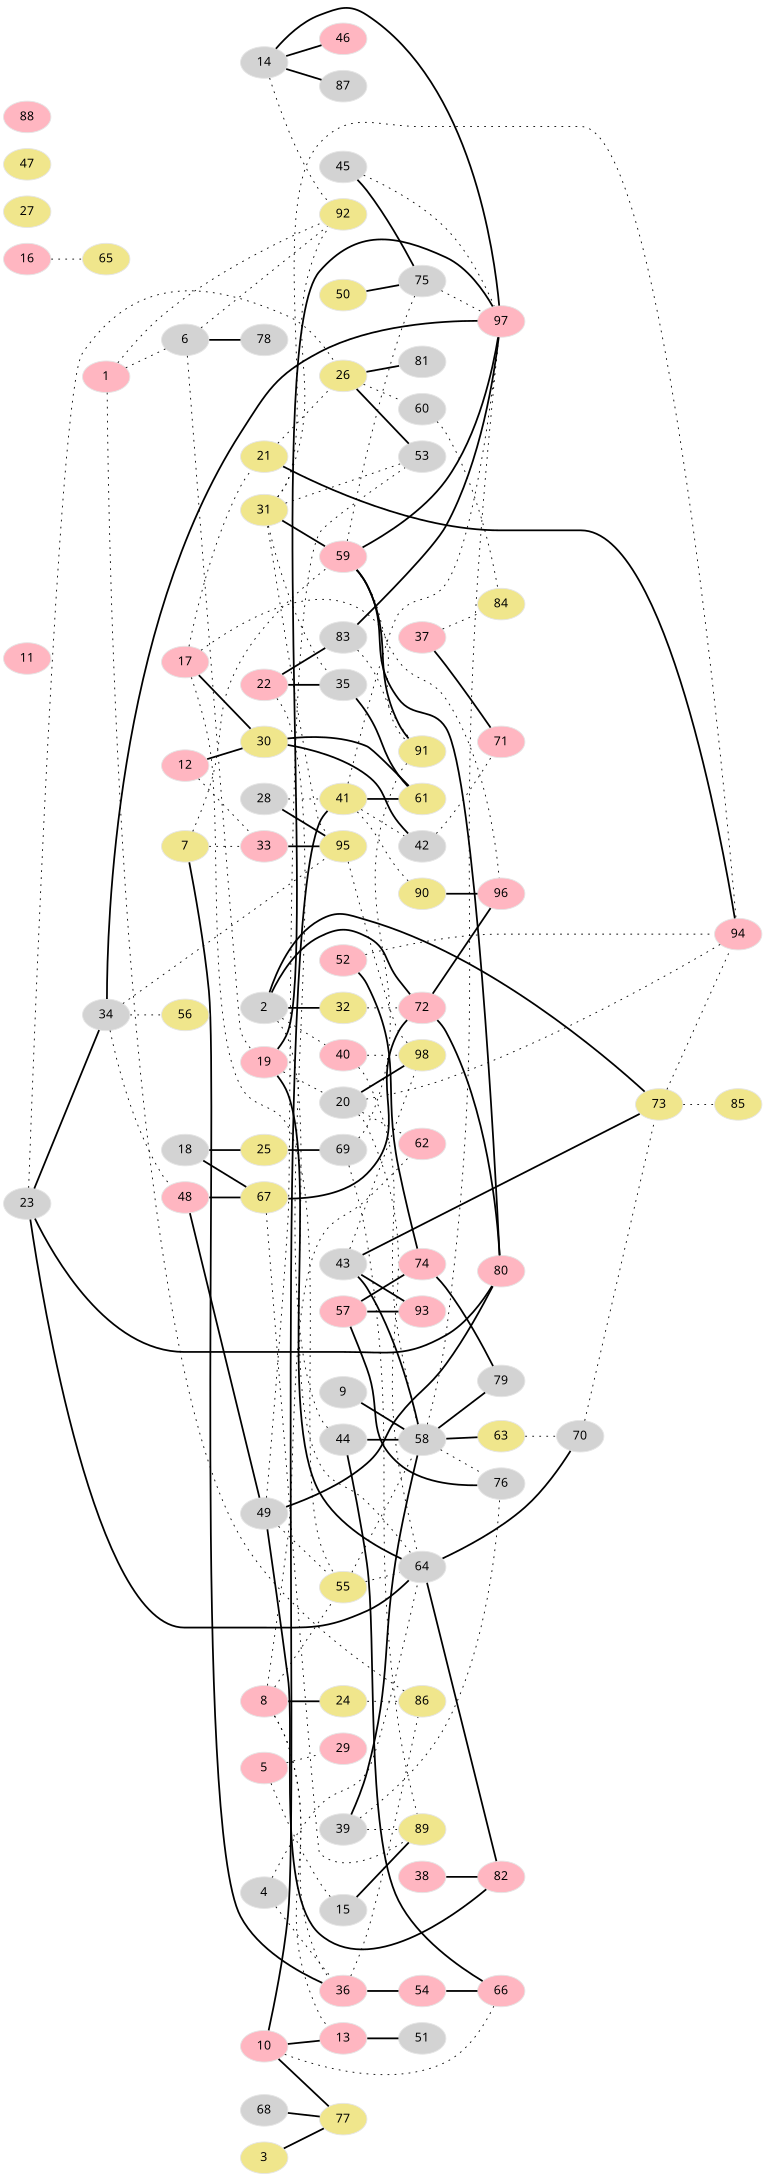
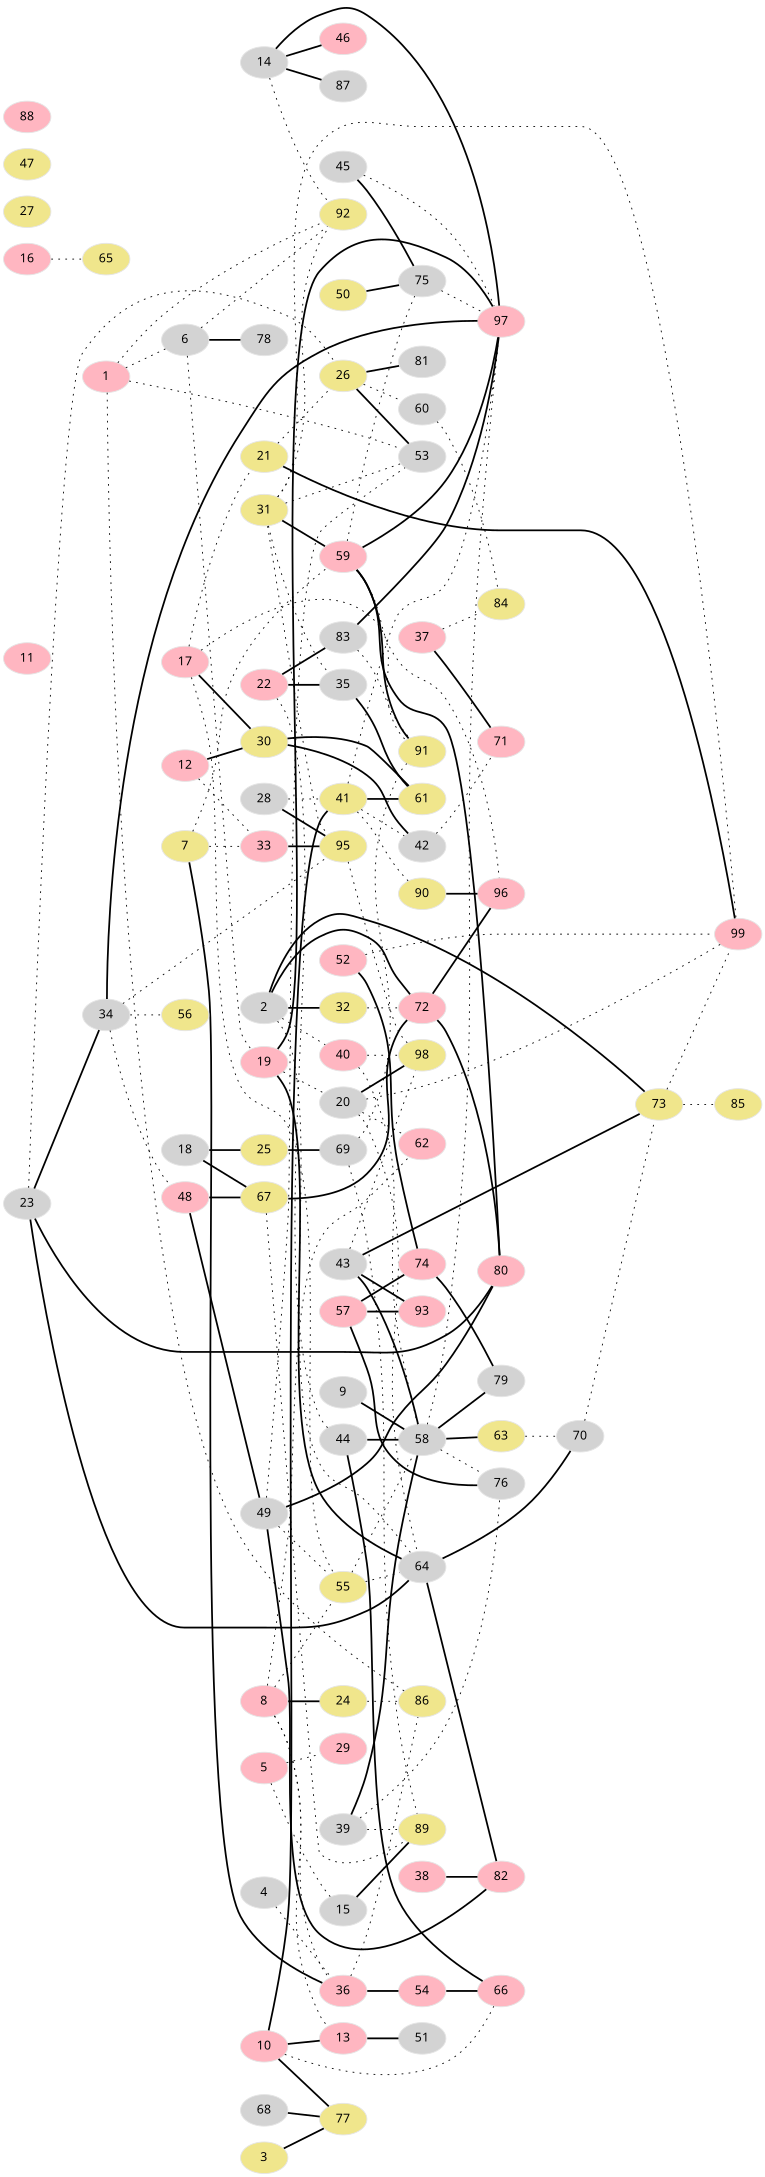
none -> (266, 411)
(738, 934) -> (738, 934)
(383, 1724) -> none
